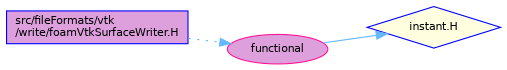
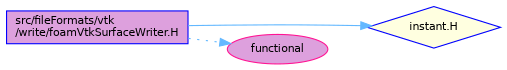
(350, 39) -> (275, 25)
